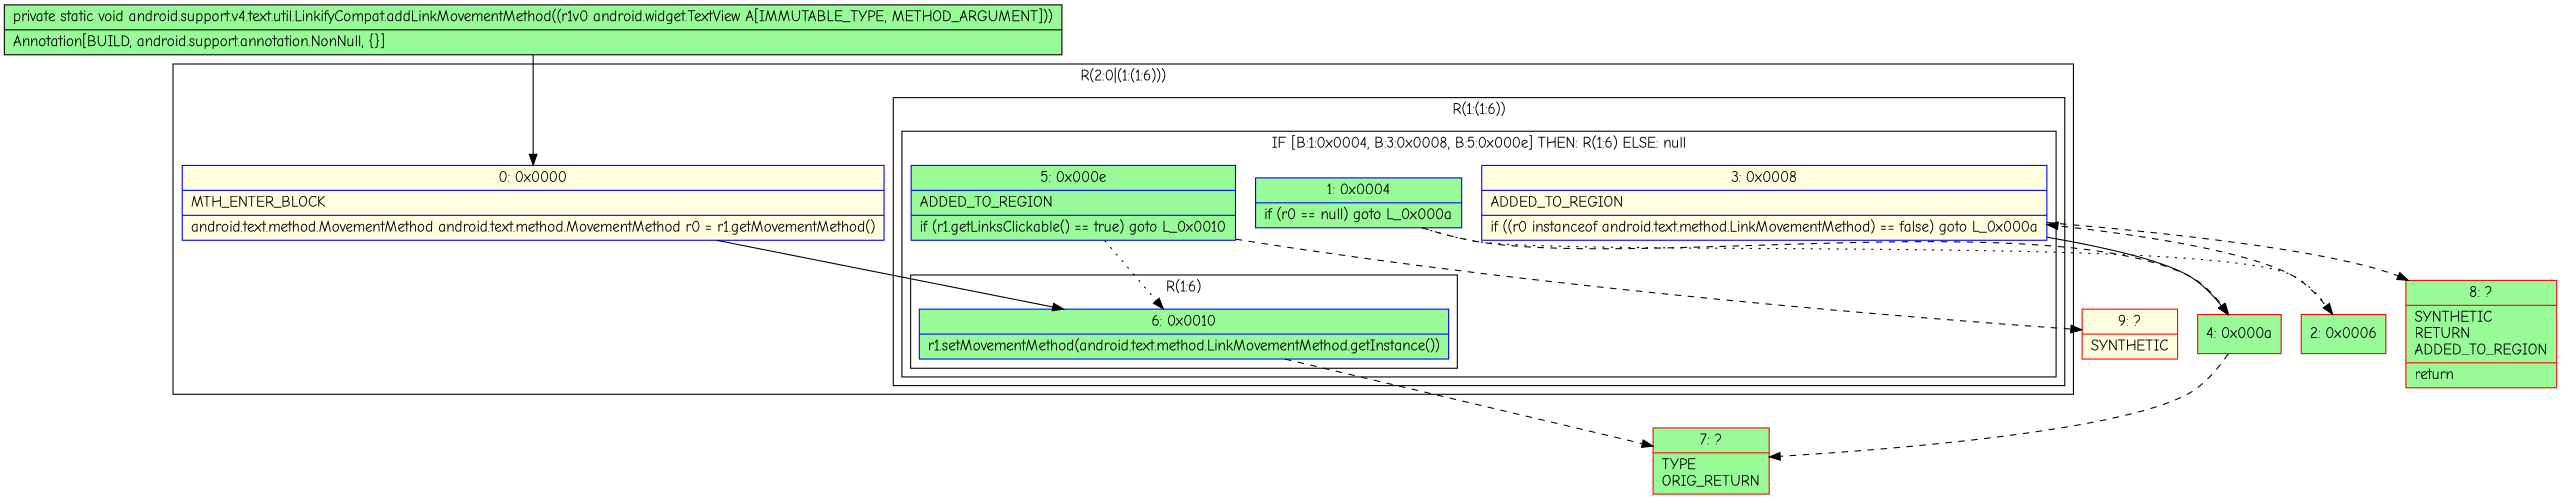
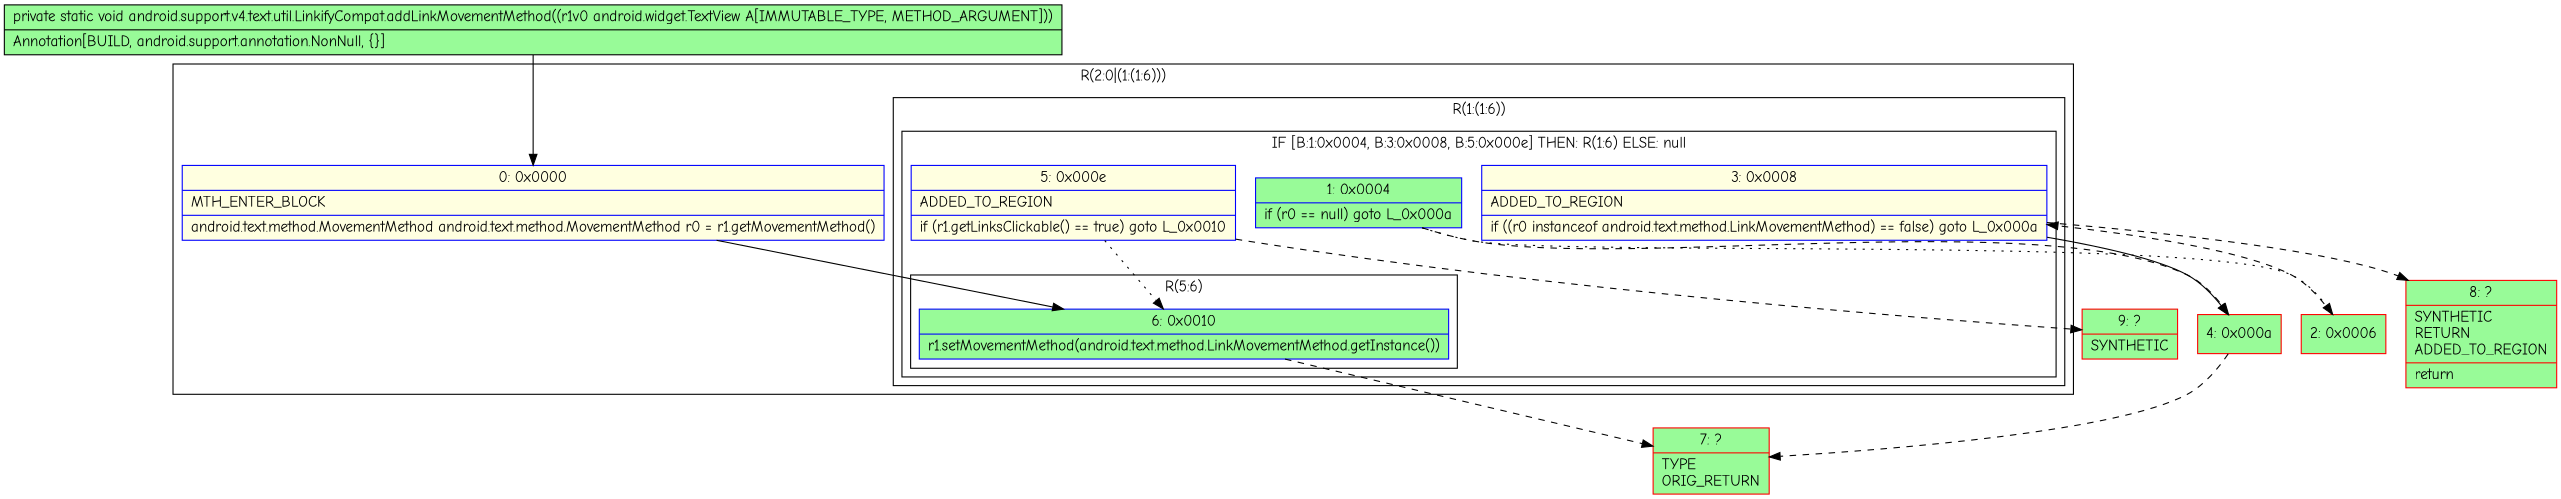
(1073, 203) -> (1073, 203)
(1184, 287) -> (1184, 287)
(2130, 334) -> (2130, 334)
